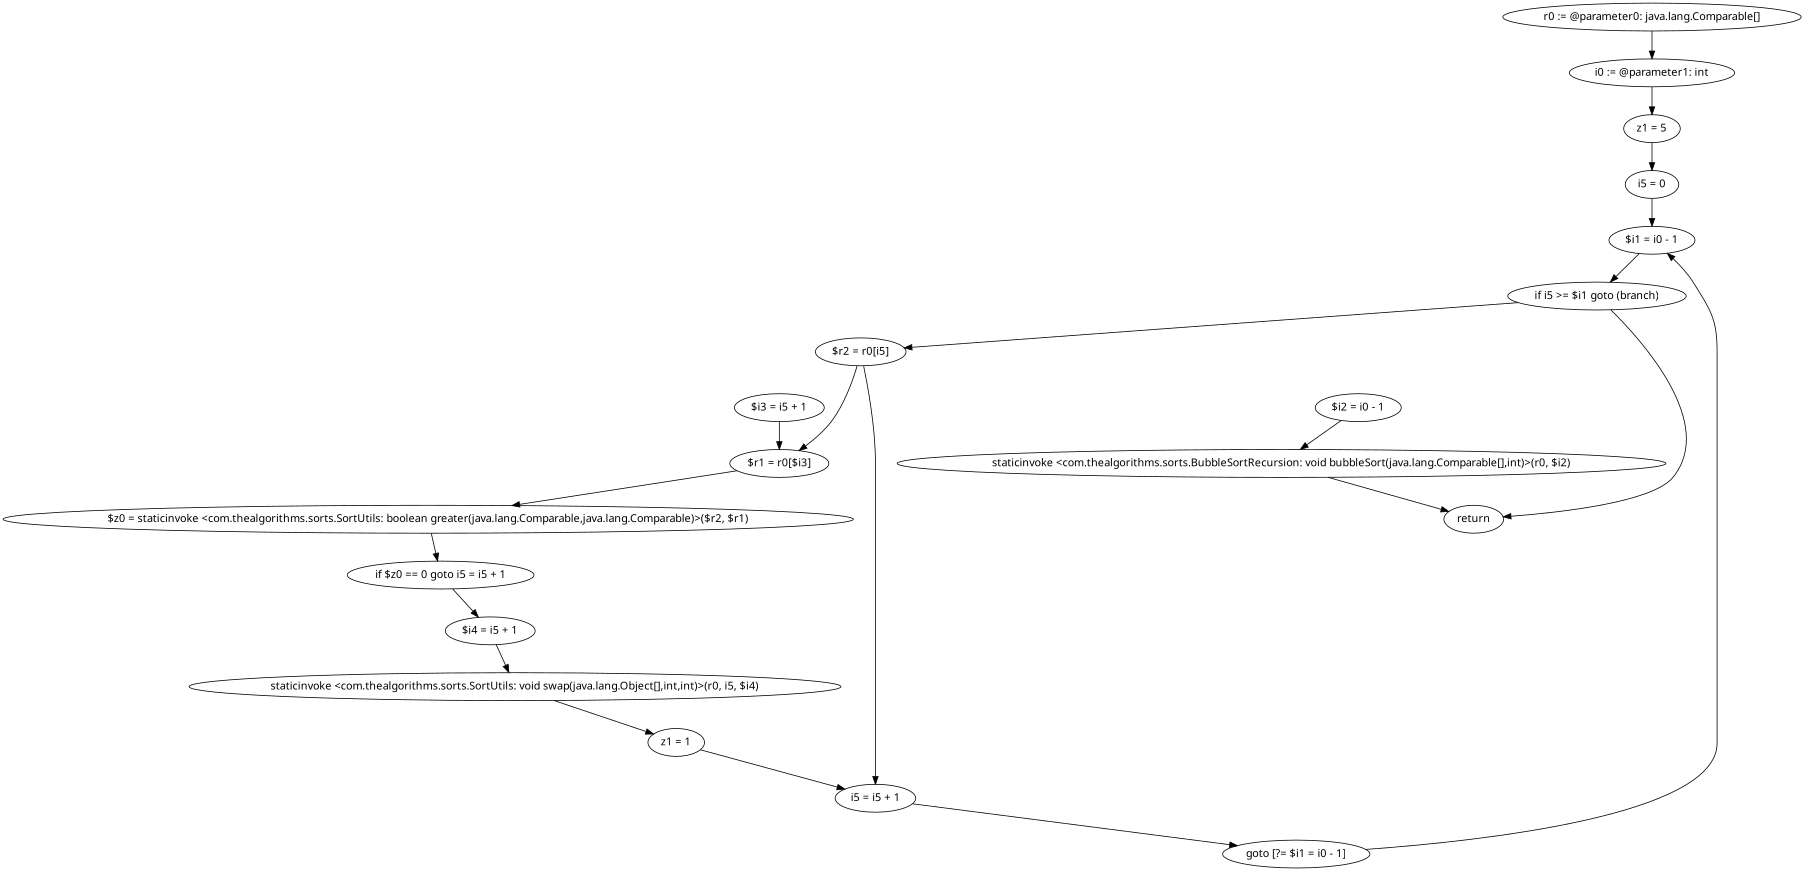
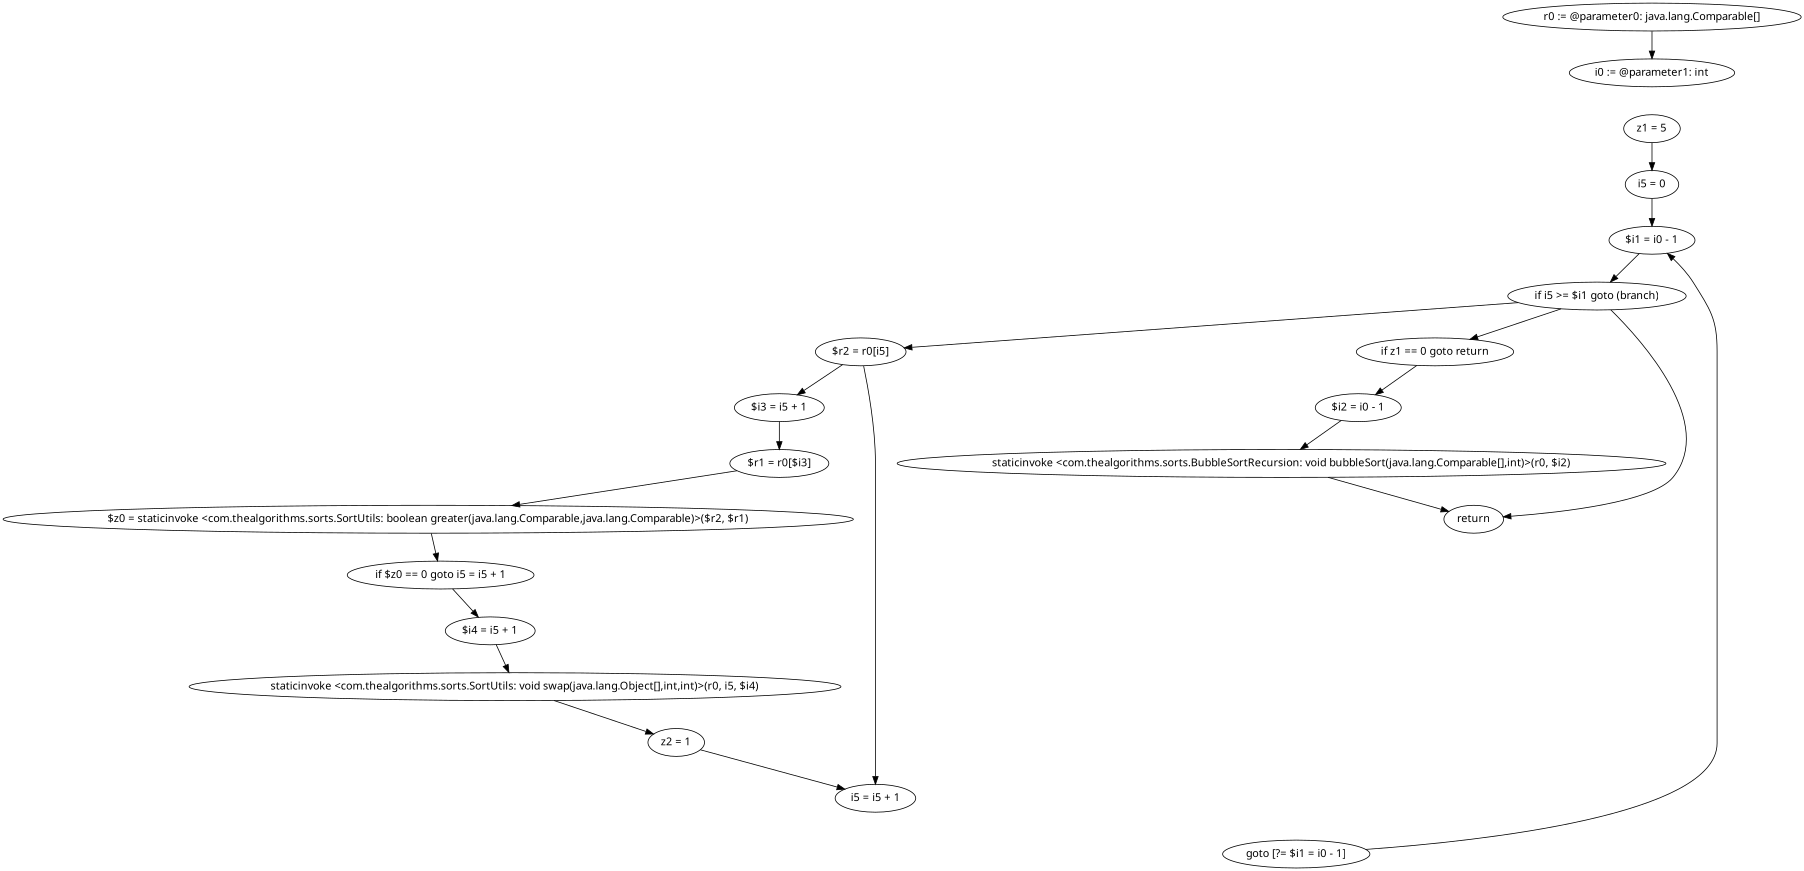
(1652, 97) -> none
none -> (1435, 352)
(838, 411) -> (823, 378)
(676, 742) -> (676, 742)
(1071, 824) -> none
